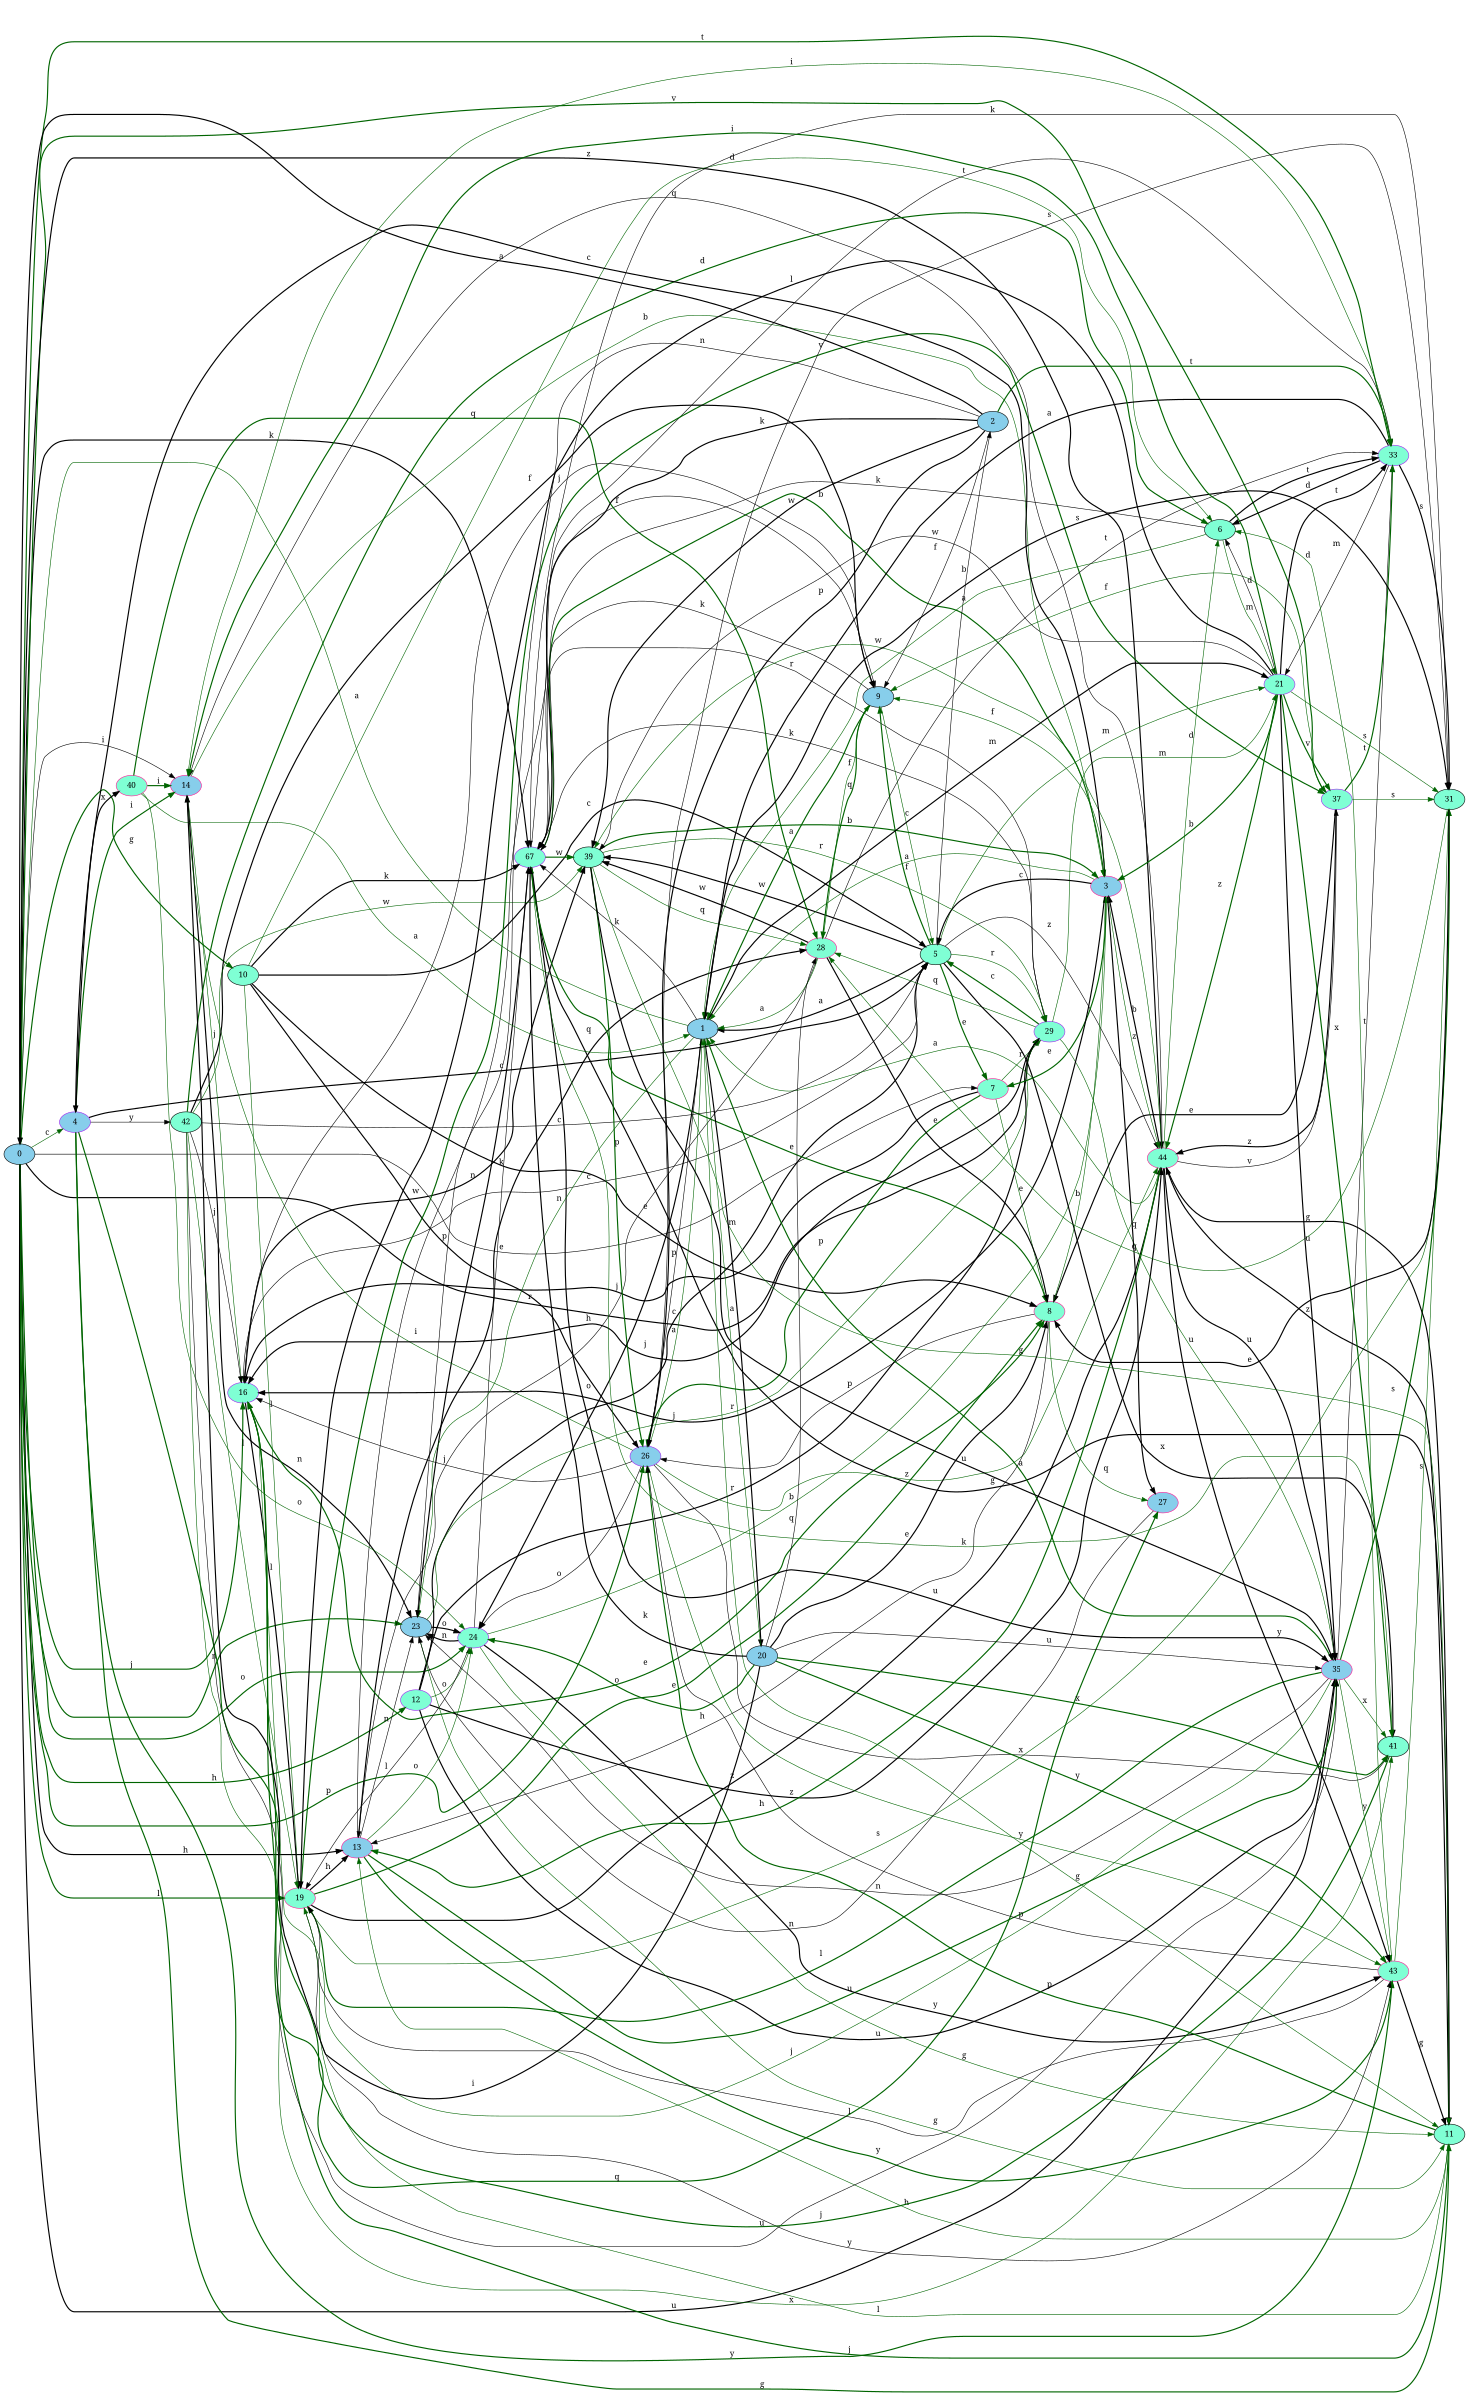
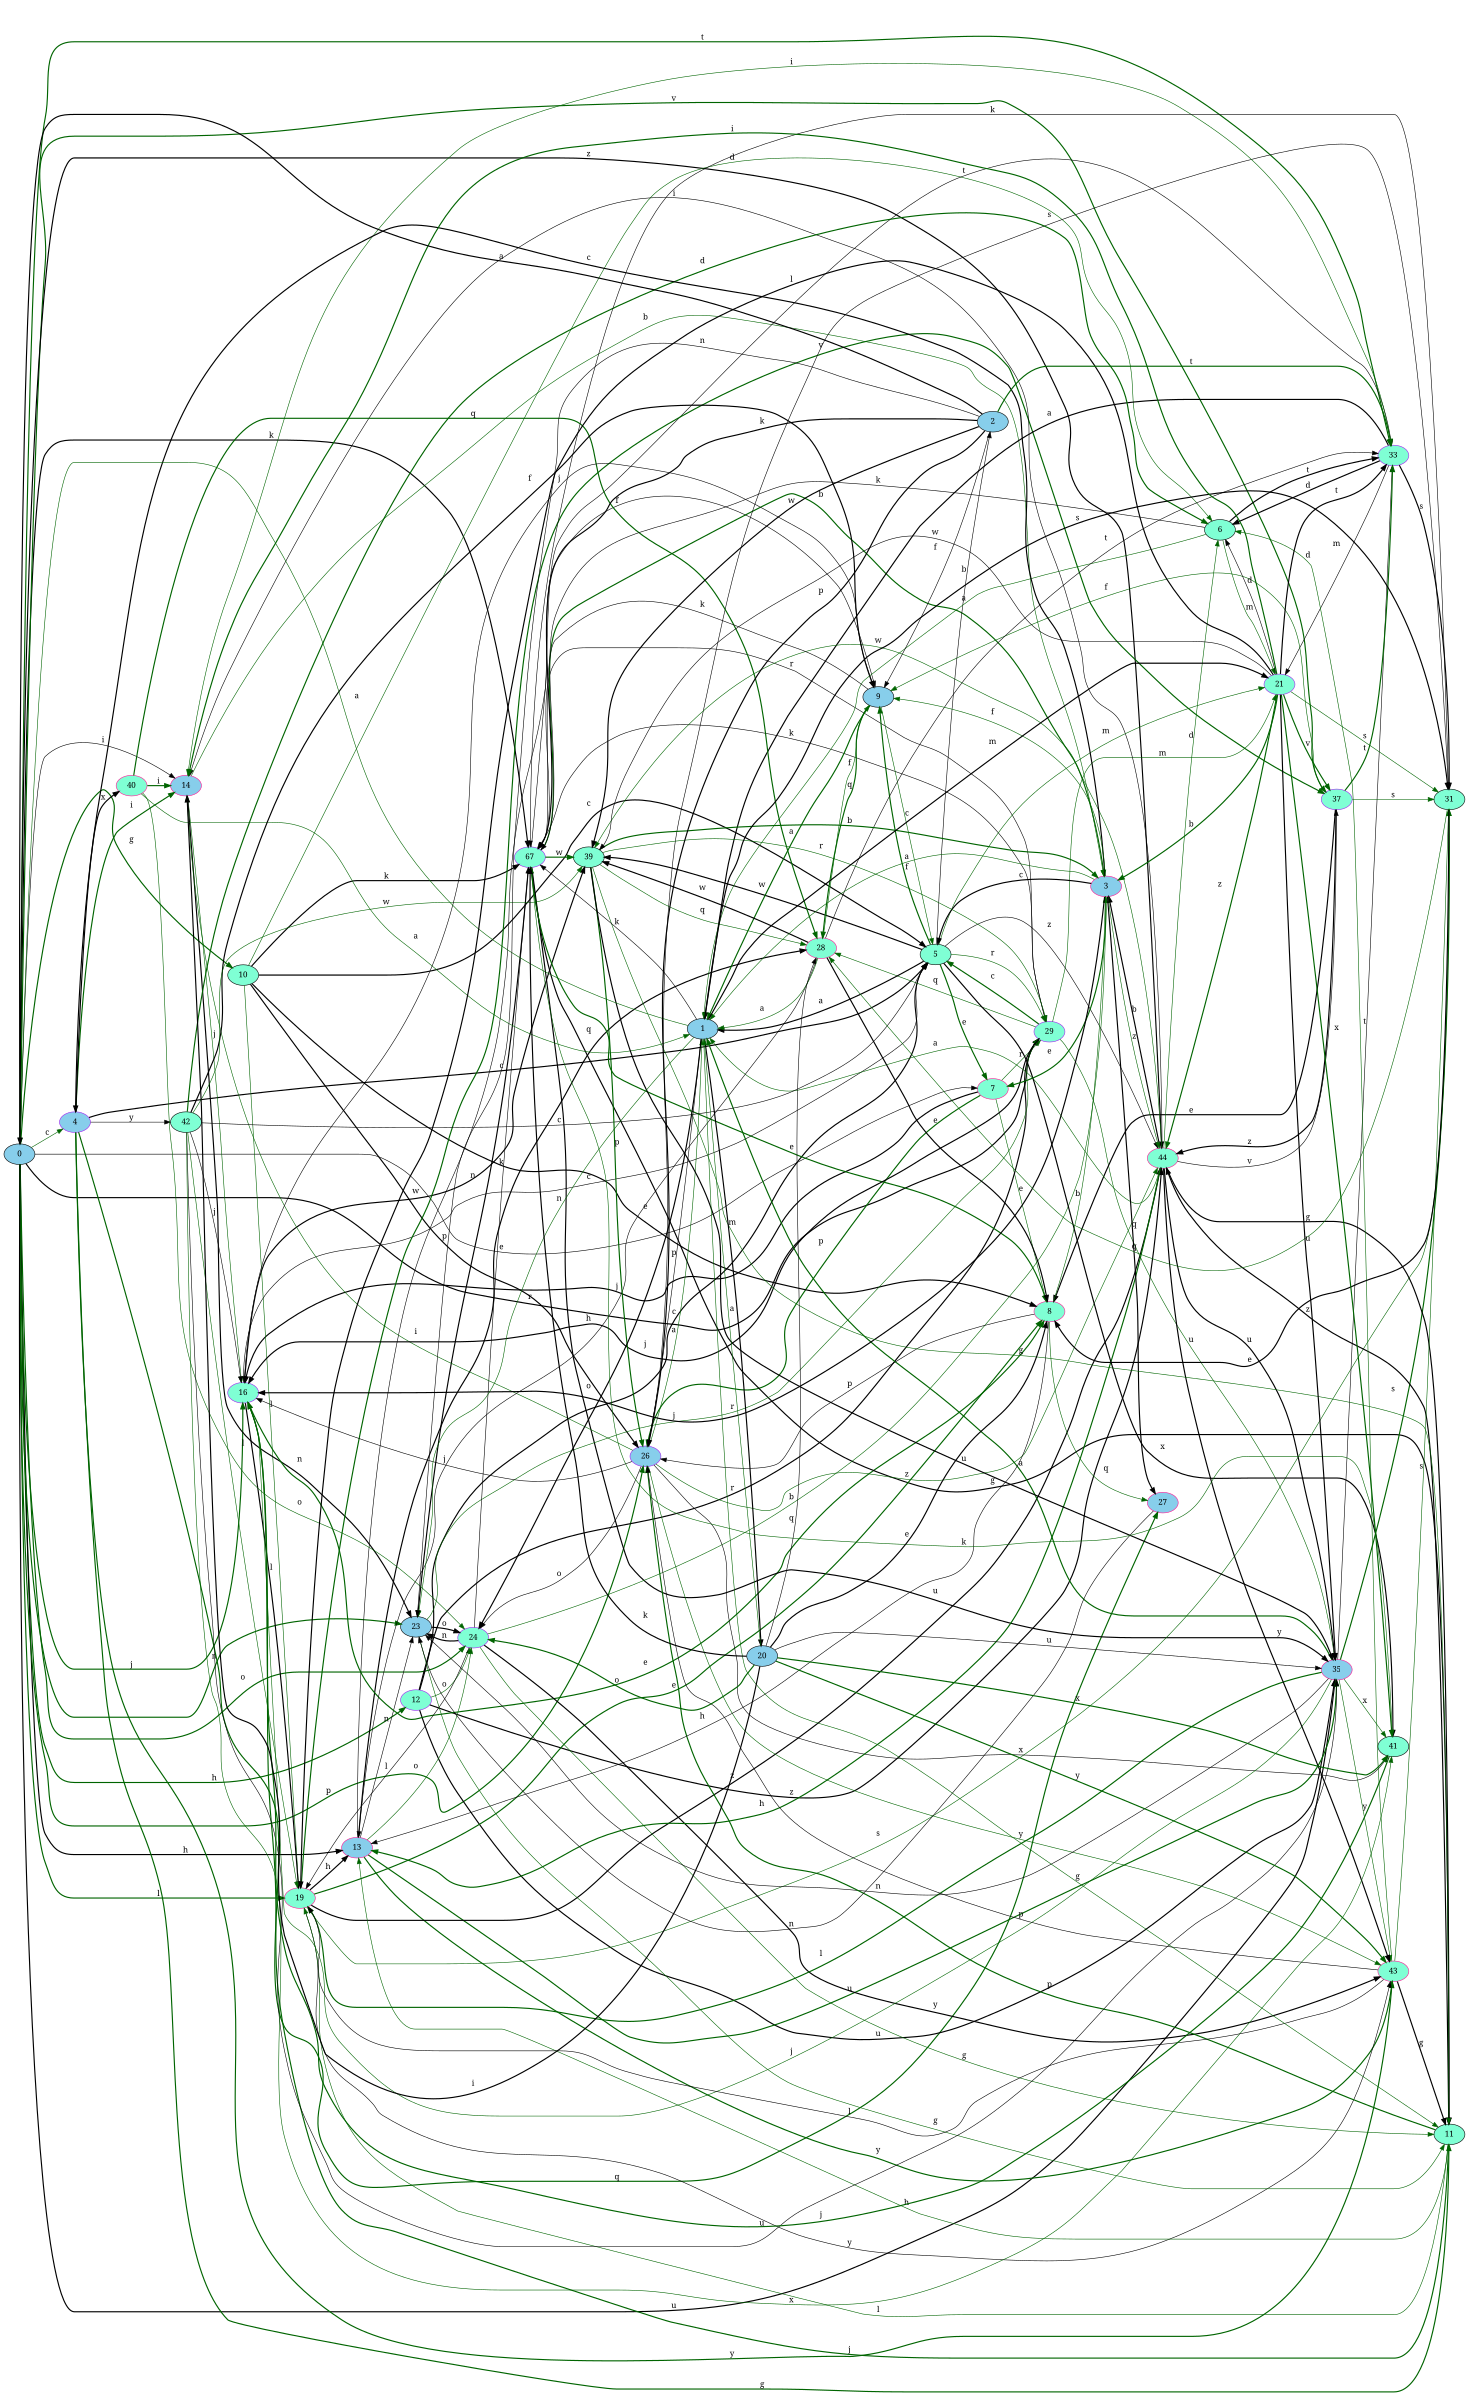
(674, 194) -> (674, 194)
